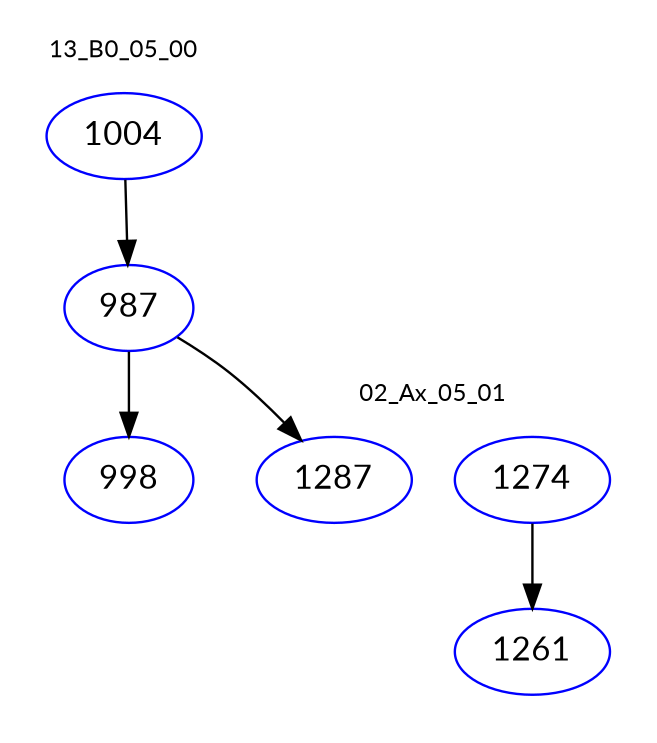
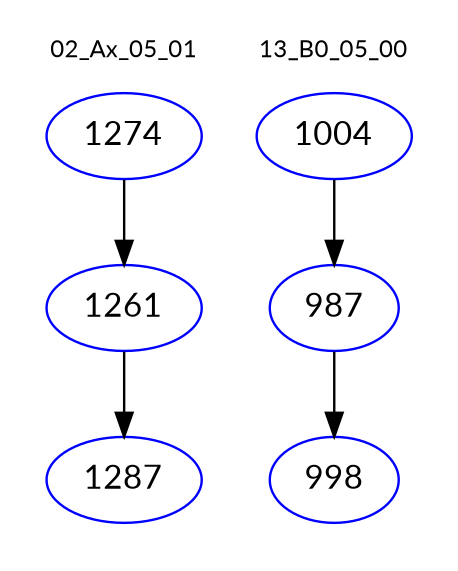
(255, 394) -> (124, 382)
